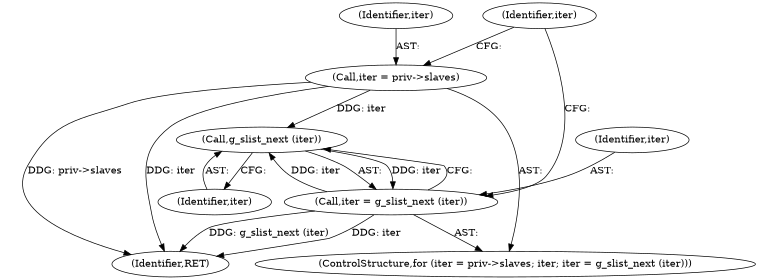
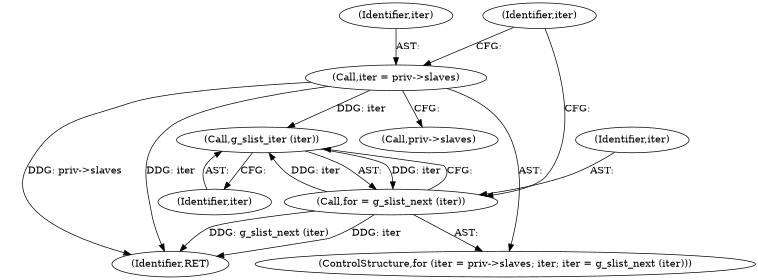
(262, 140) -> (262, 140)
none -> (429, 140)
(391, 202) -> (391, 202)
